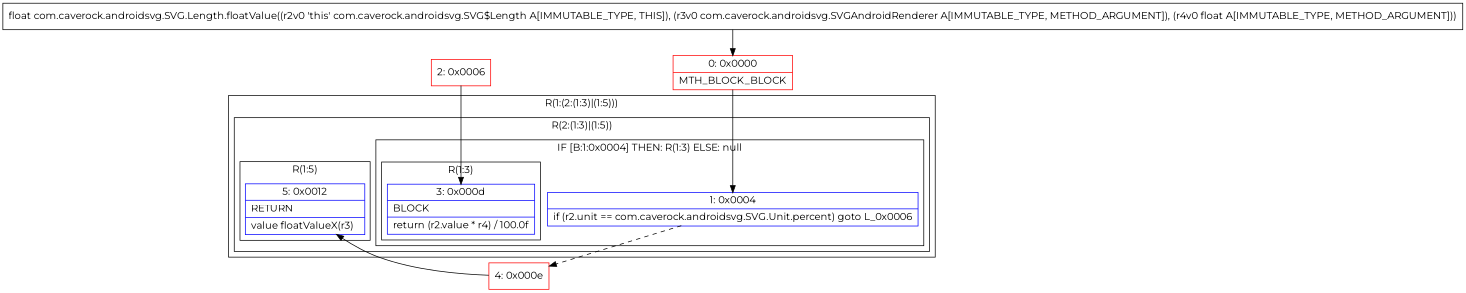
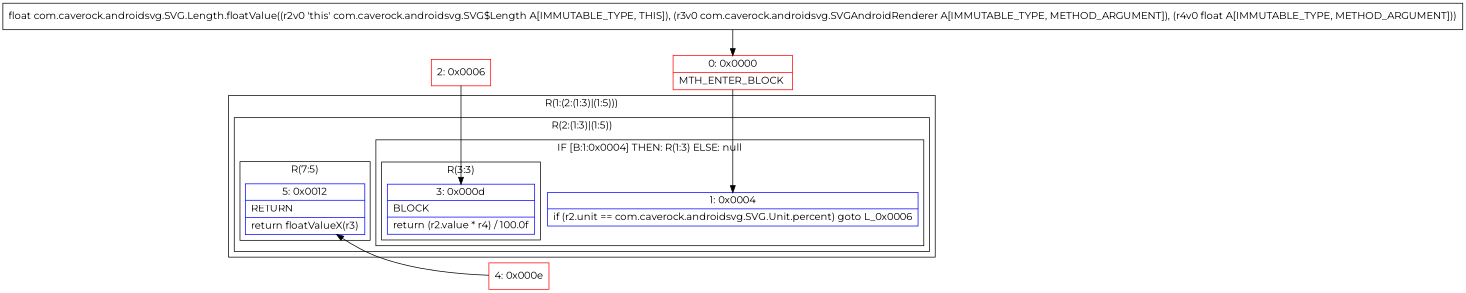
(733, 81) -> (731, 81)
(305, 170) -> (305, 170)
(461, 170) -> (461, 170)
(303, 226) -> (305, 226)
(631, 241) -> none
